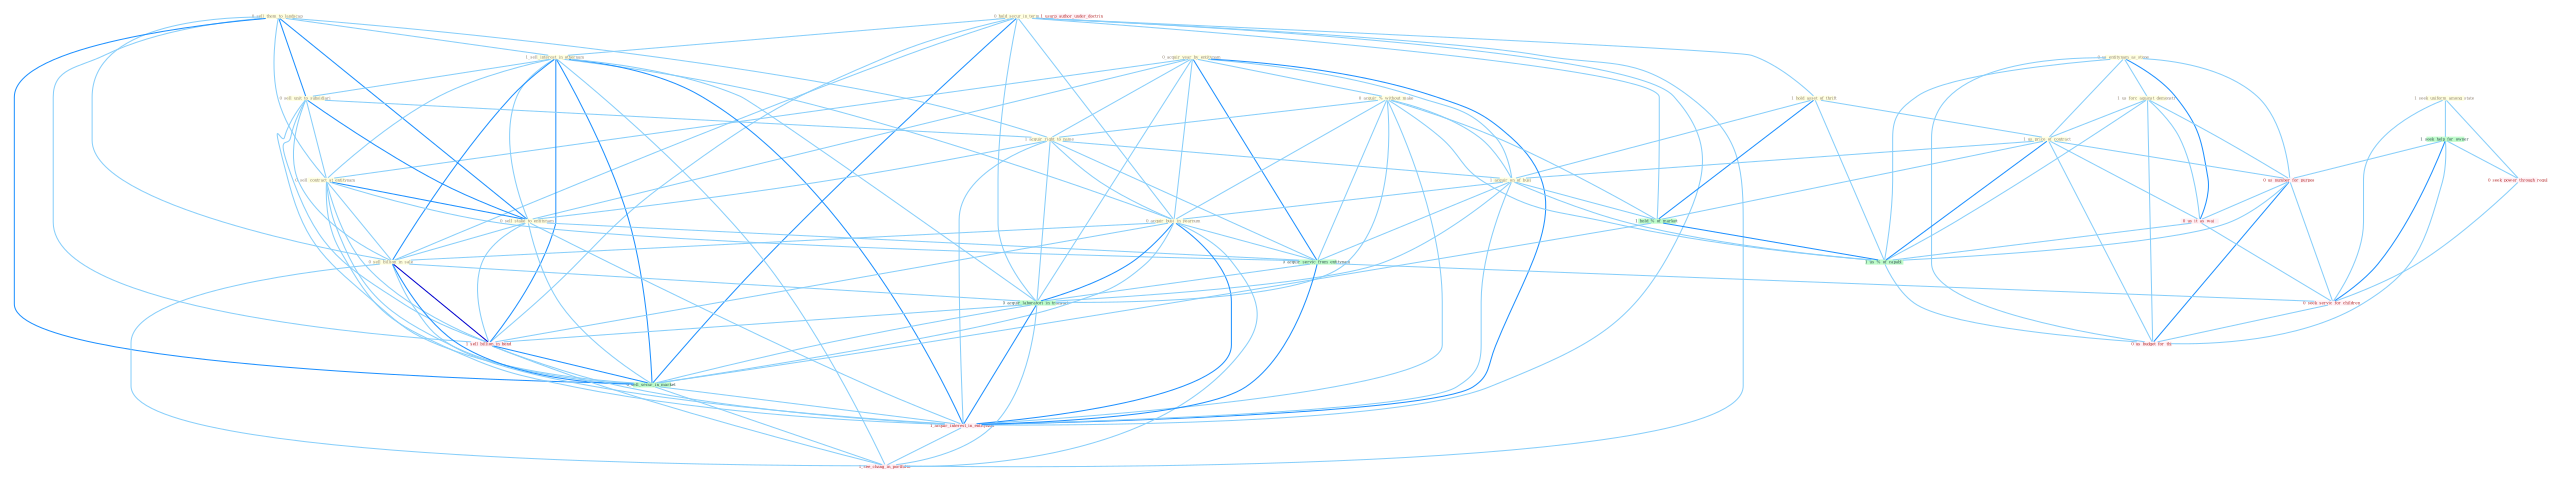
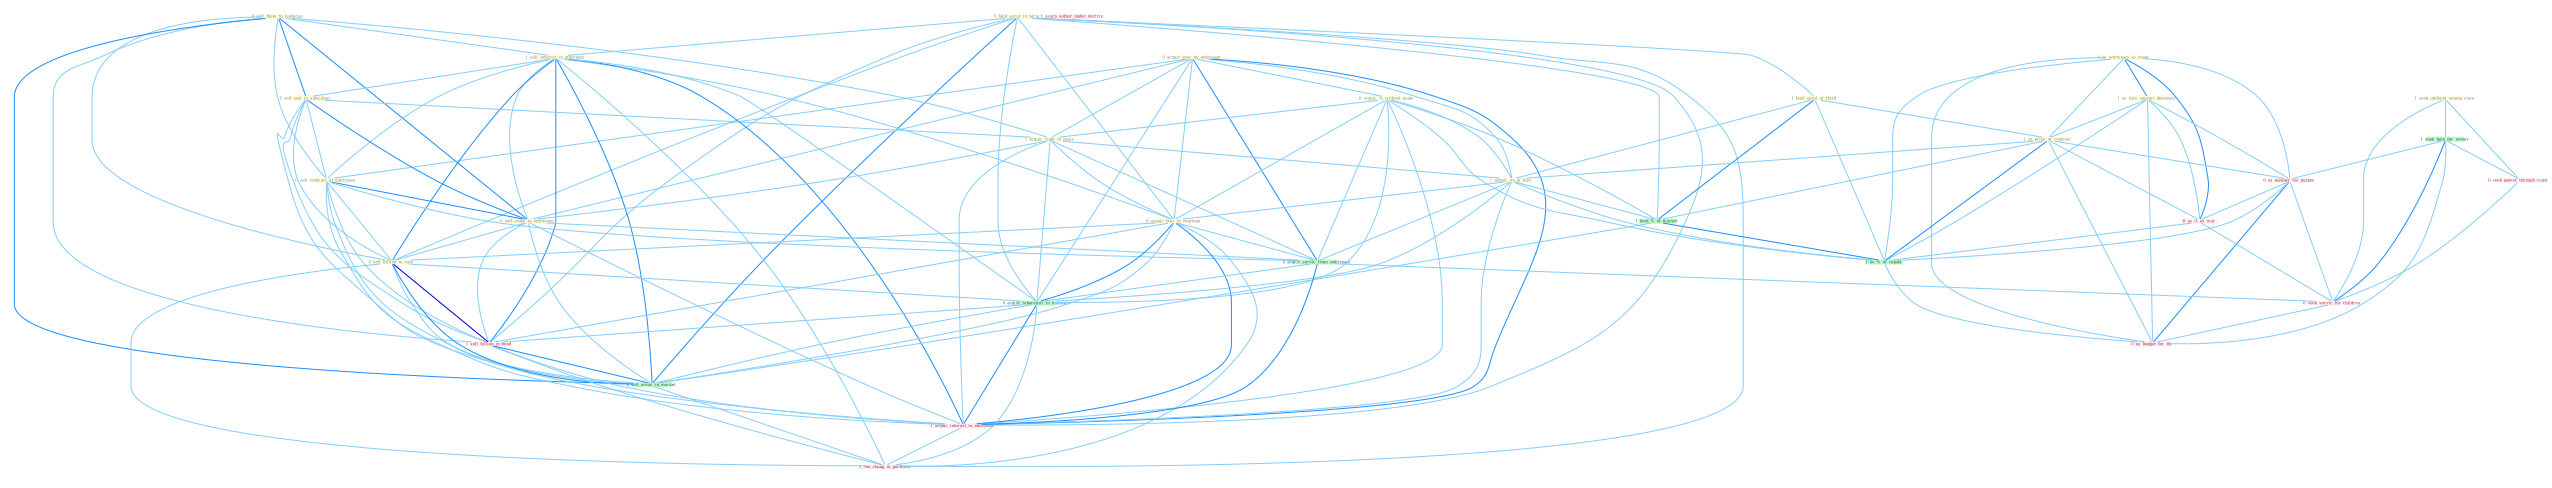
(2136, 78) -> (2136, 78)
(808, 405) -> none
